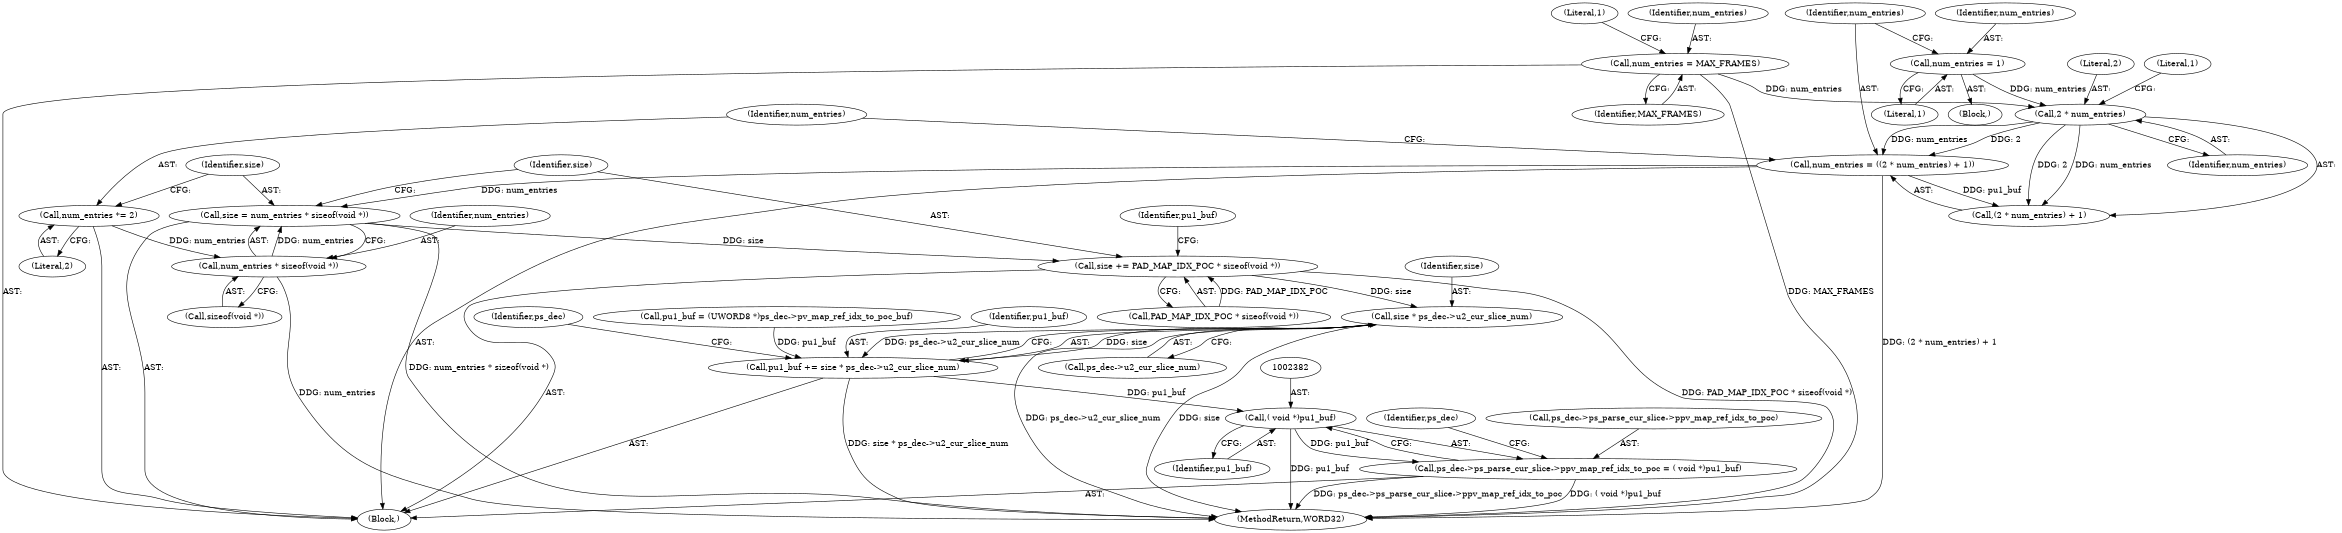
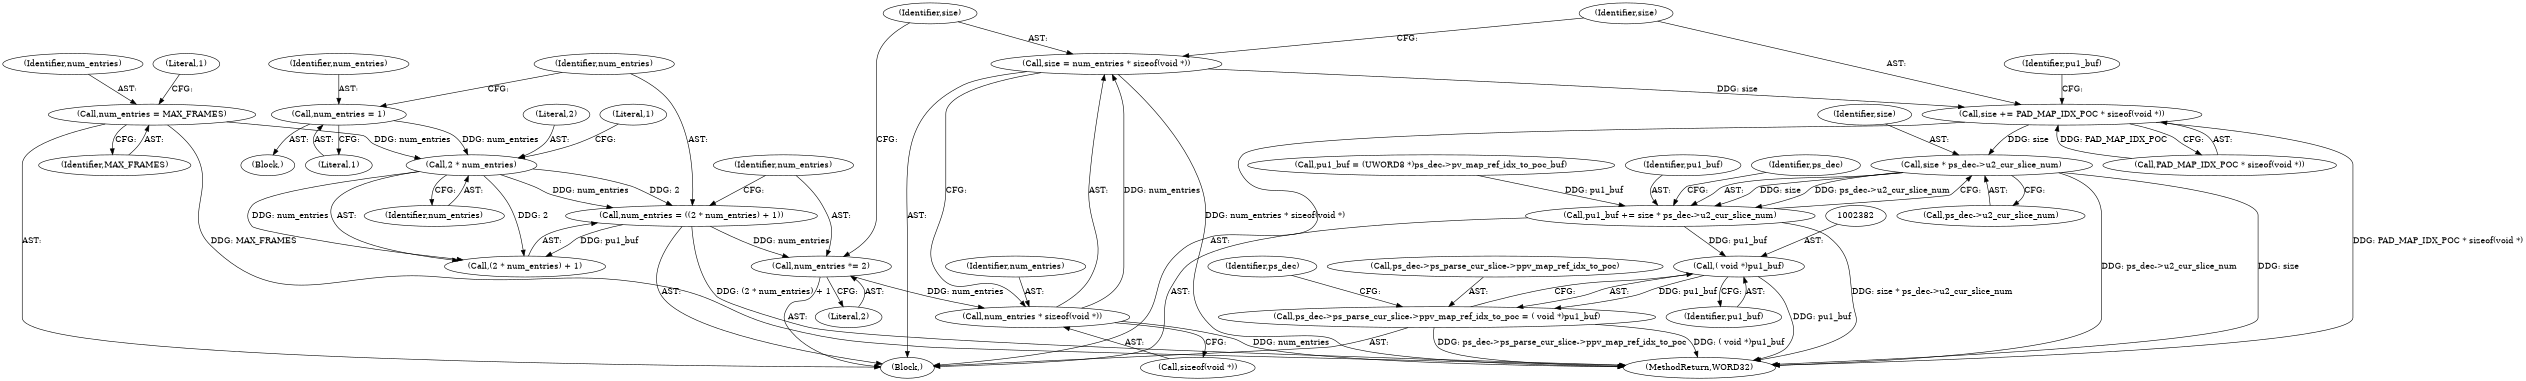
(1051, 169) -> (746, 243)
